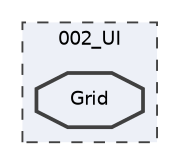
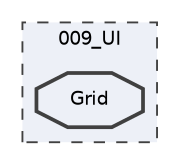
(90, 40) -> (90, 40)
